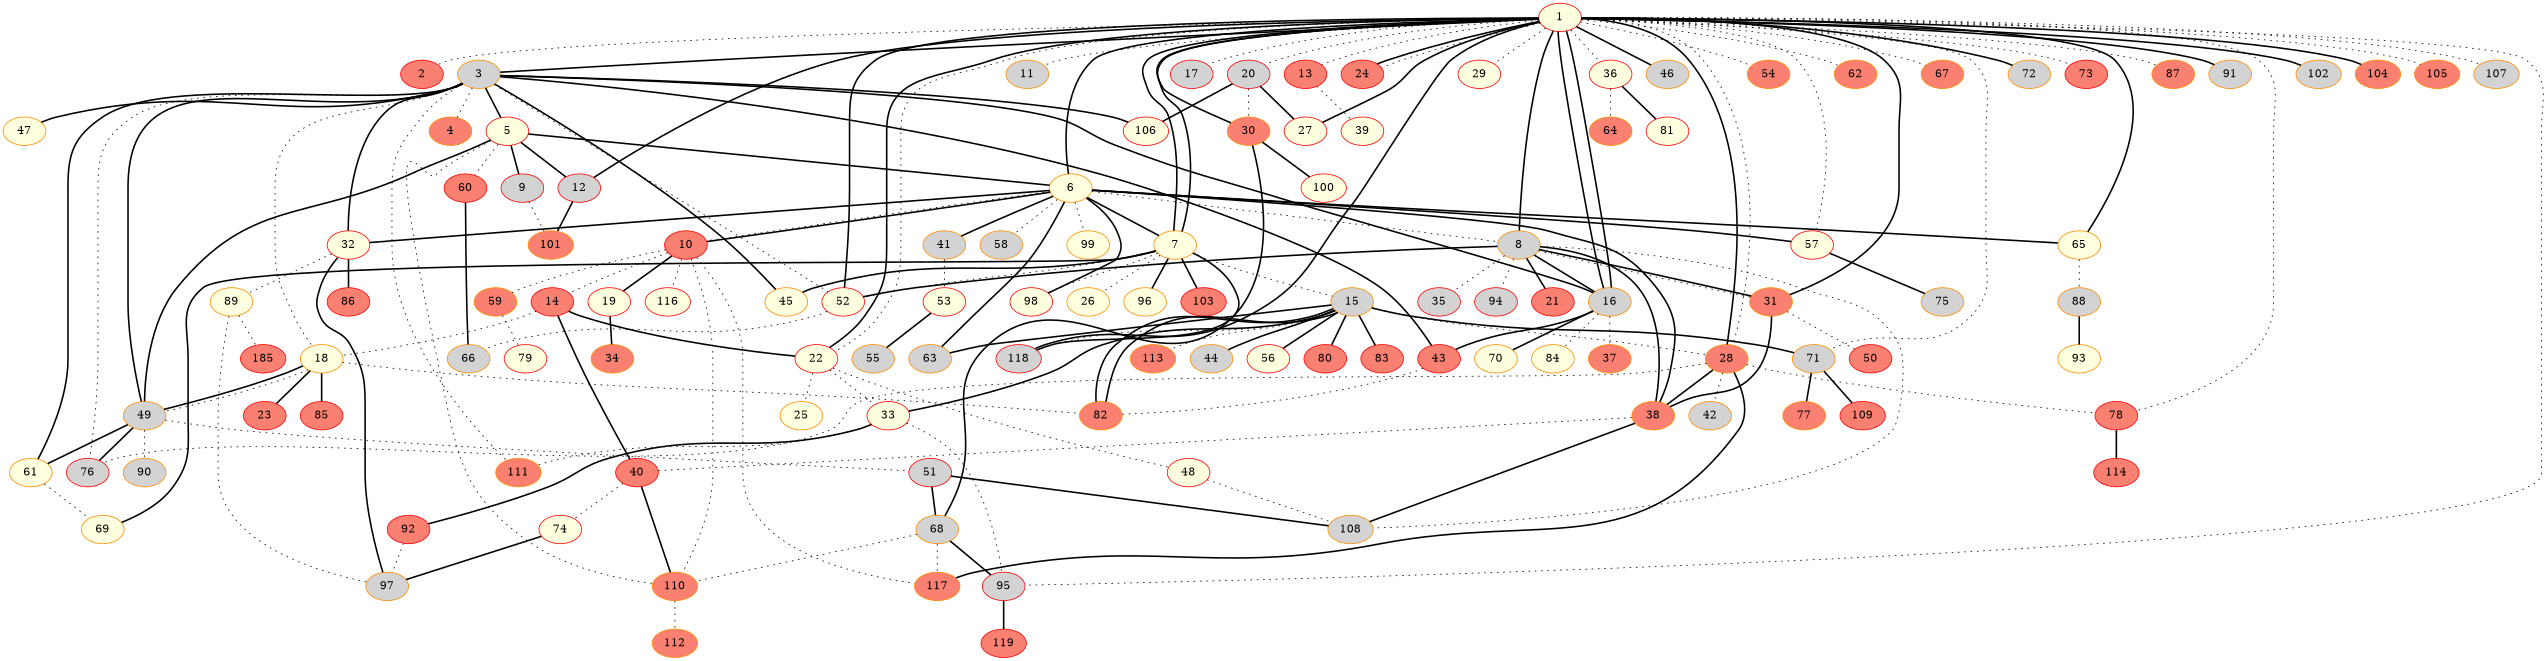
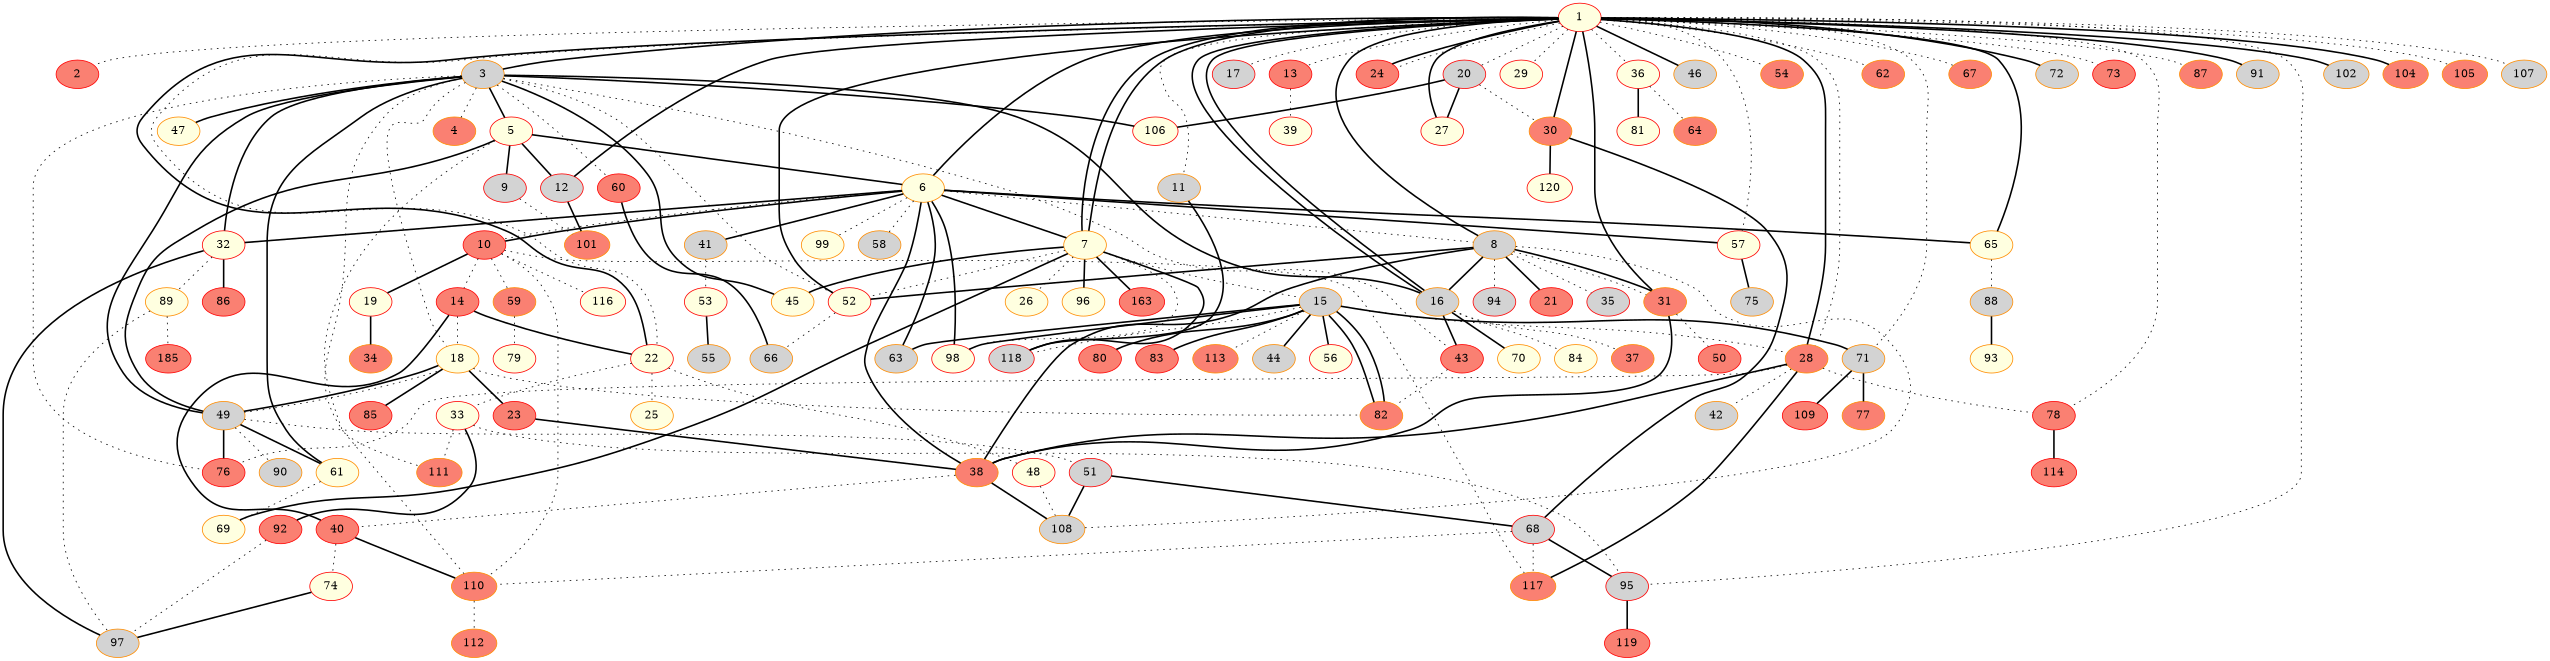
(989, 147) -> (991, 185)
(486, 160) -> (554, 128)
(1324, 188) -> (1550, 188)
(1323, 245) -> (1220, 302)
(1204, 302) -> (1142, 302)
(1096, 347) -> (1059, 334)
none -> (746, 445)
(88, 473) -> (224, 473)
(937, 529) -> (1533, 529)
